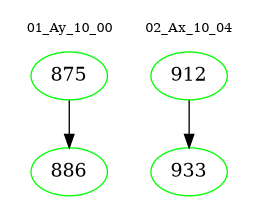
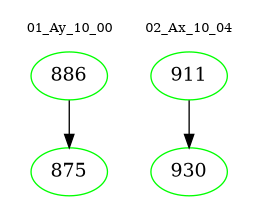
(189, 76) -> (189, 76)
(69, 117) -> (69, 117)
(189, 172) -> (189, 172)
